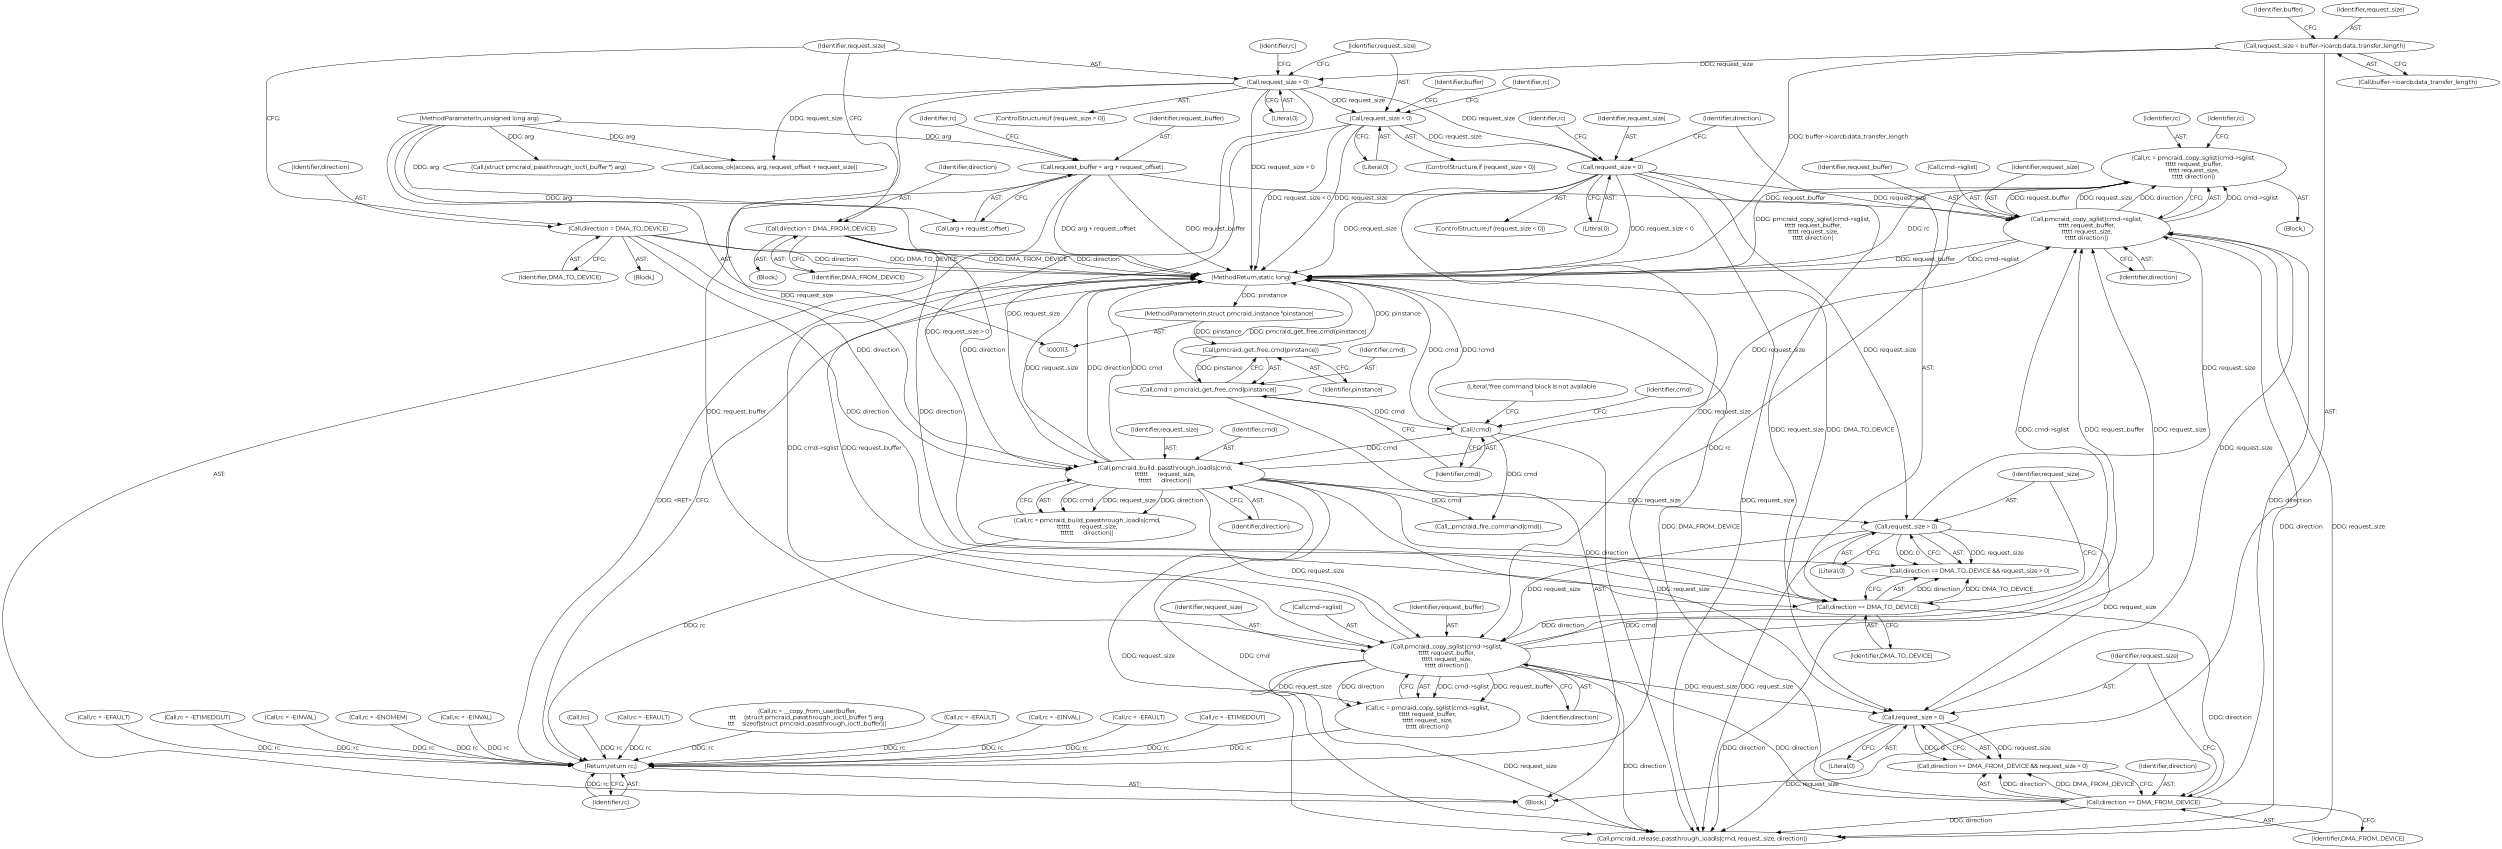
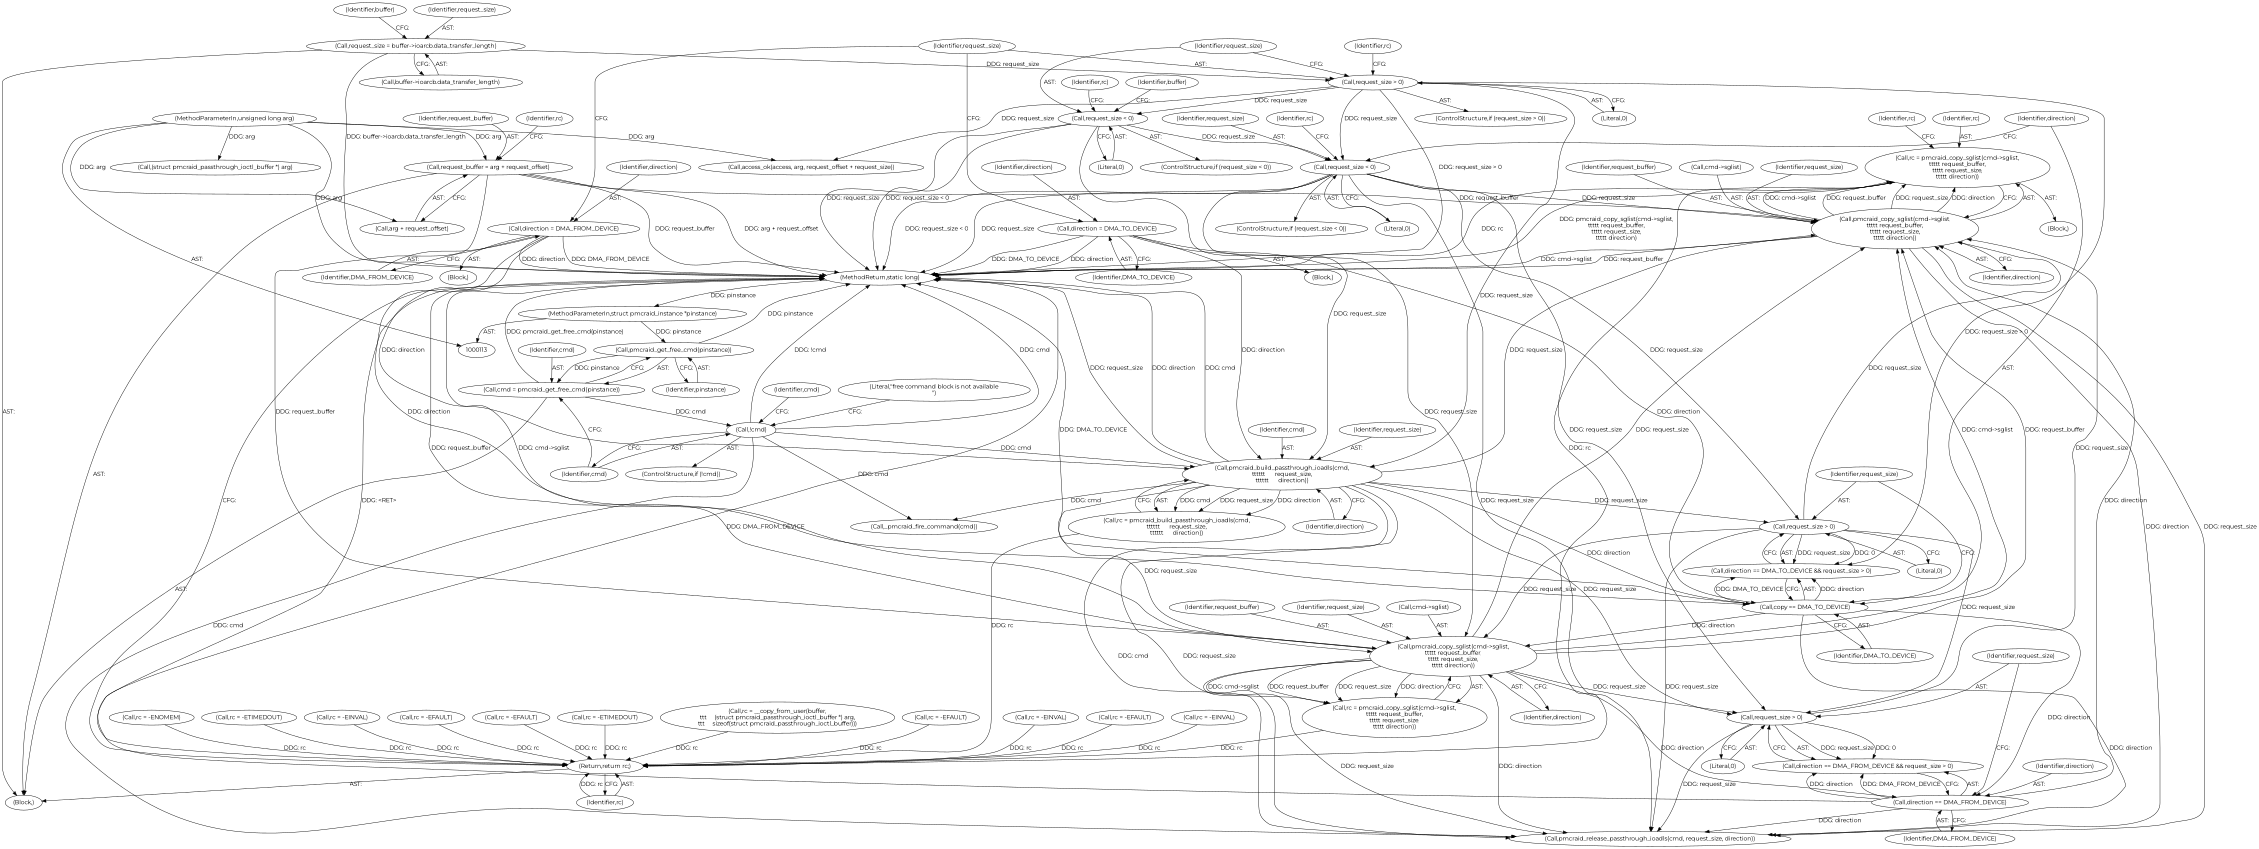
none -> (681, 474)
(1868, 607) -> (1805, 607)
(578, 718) -> none
